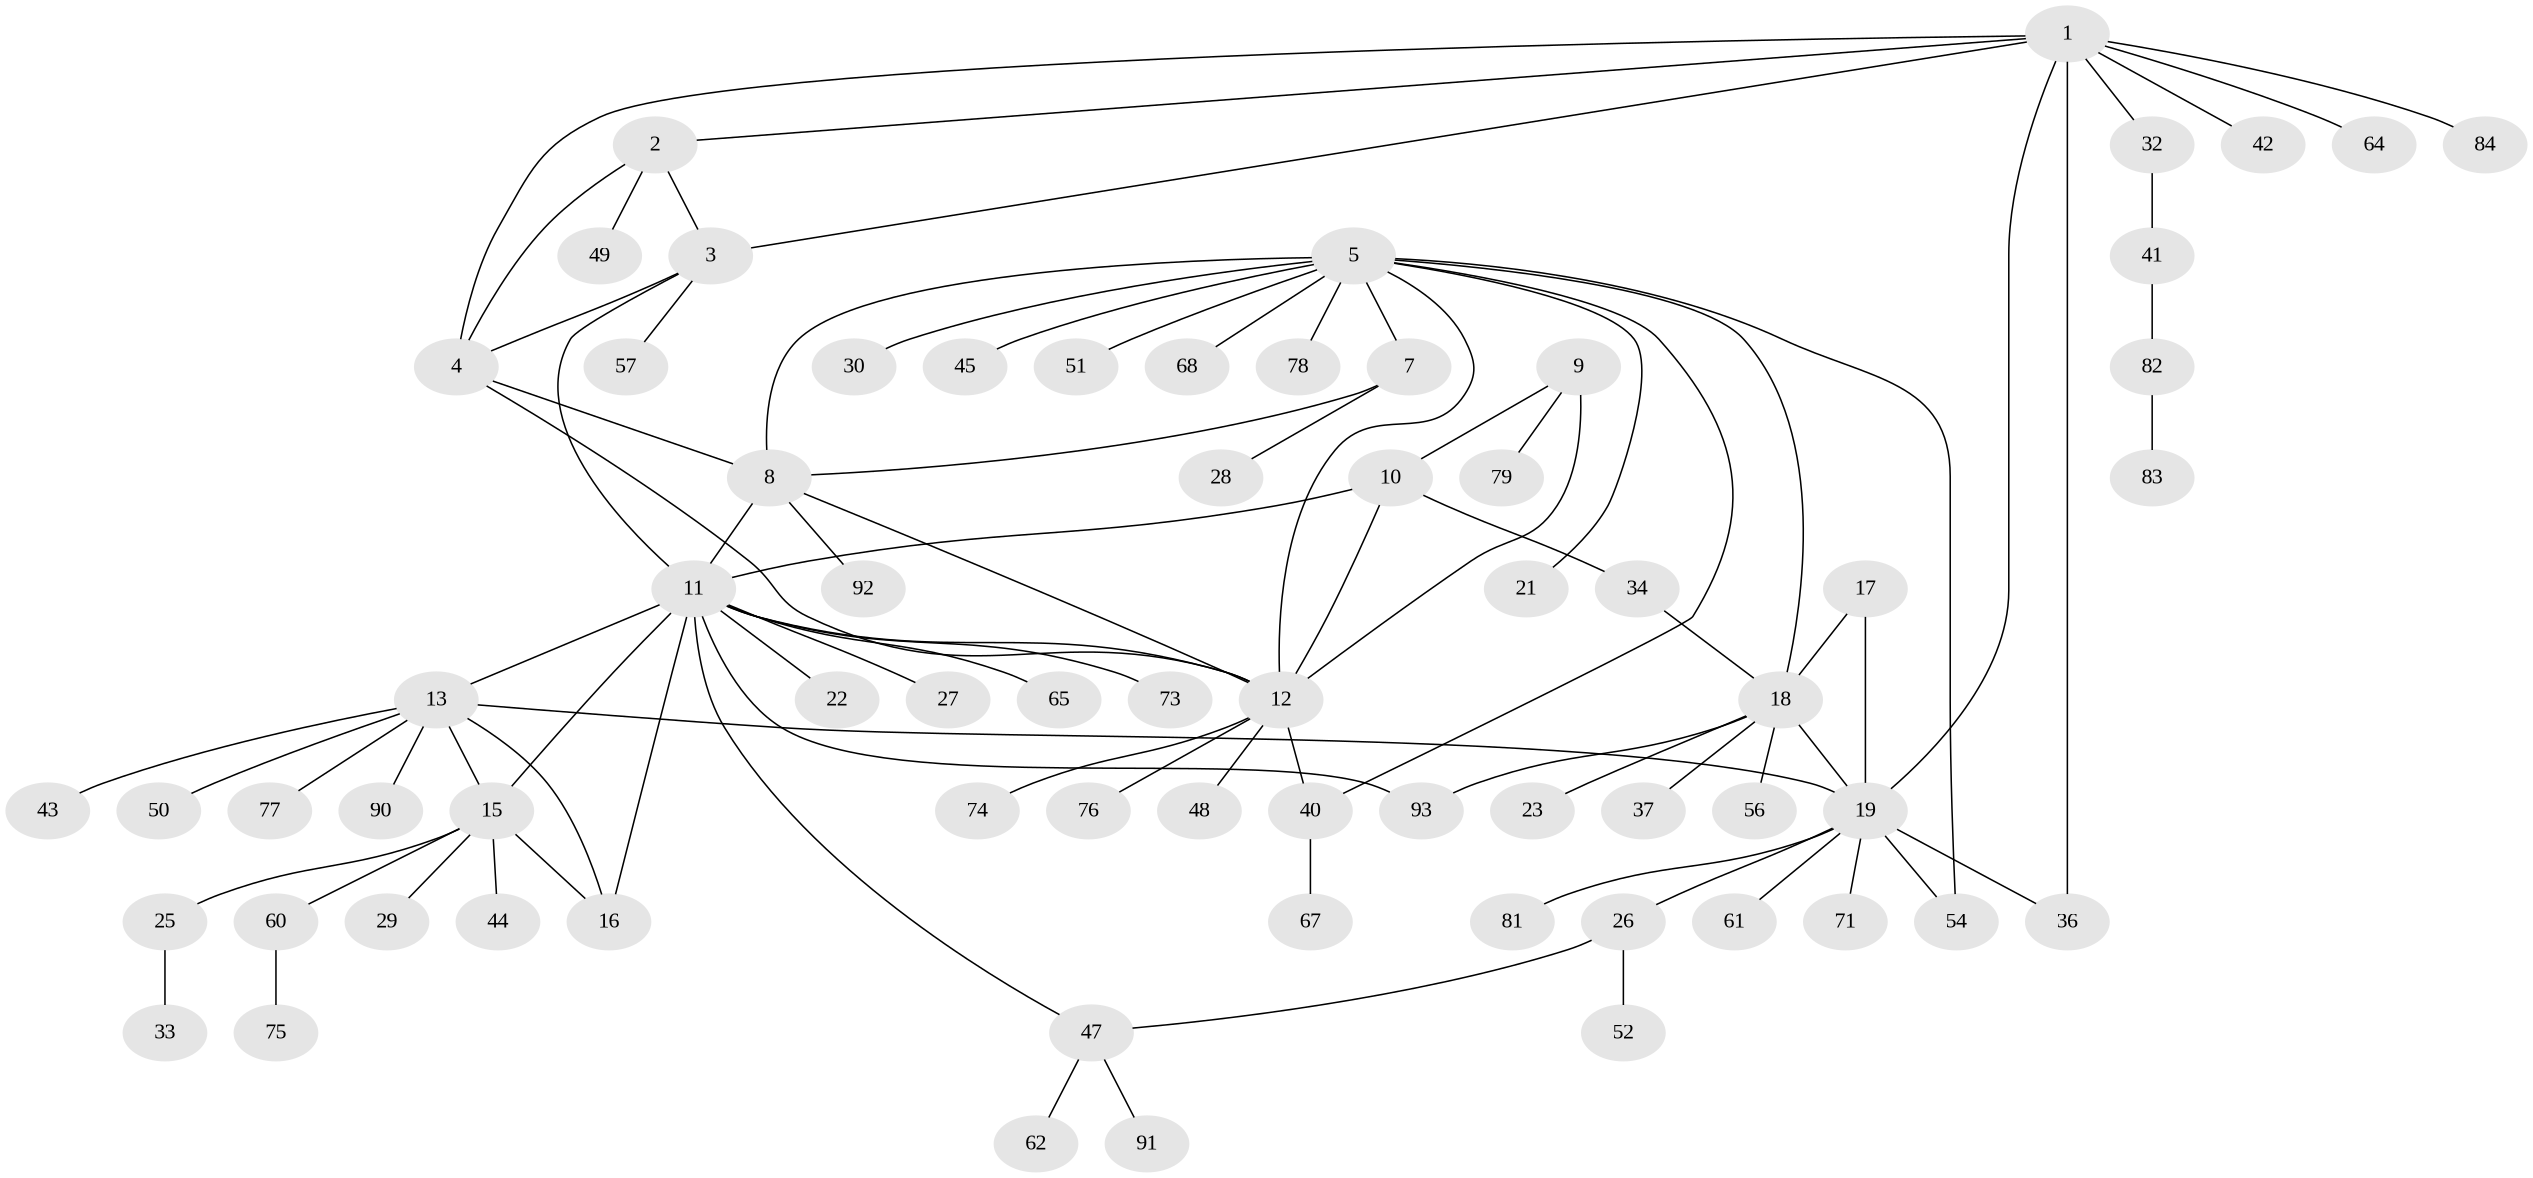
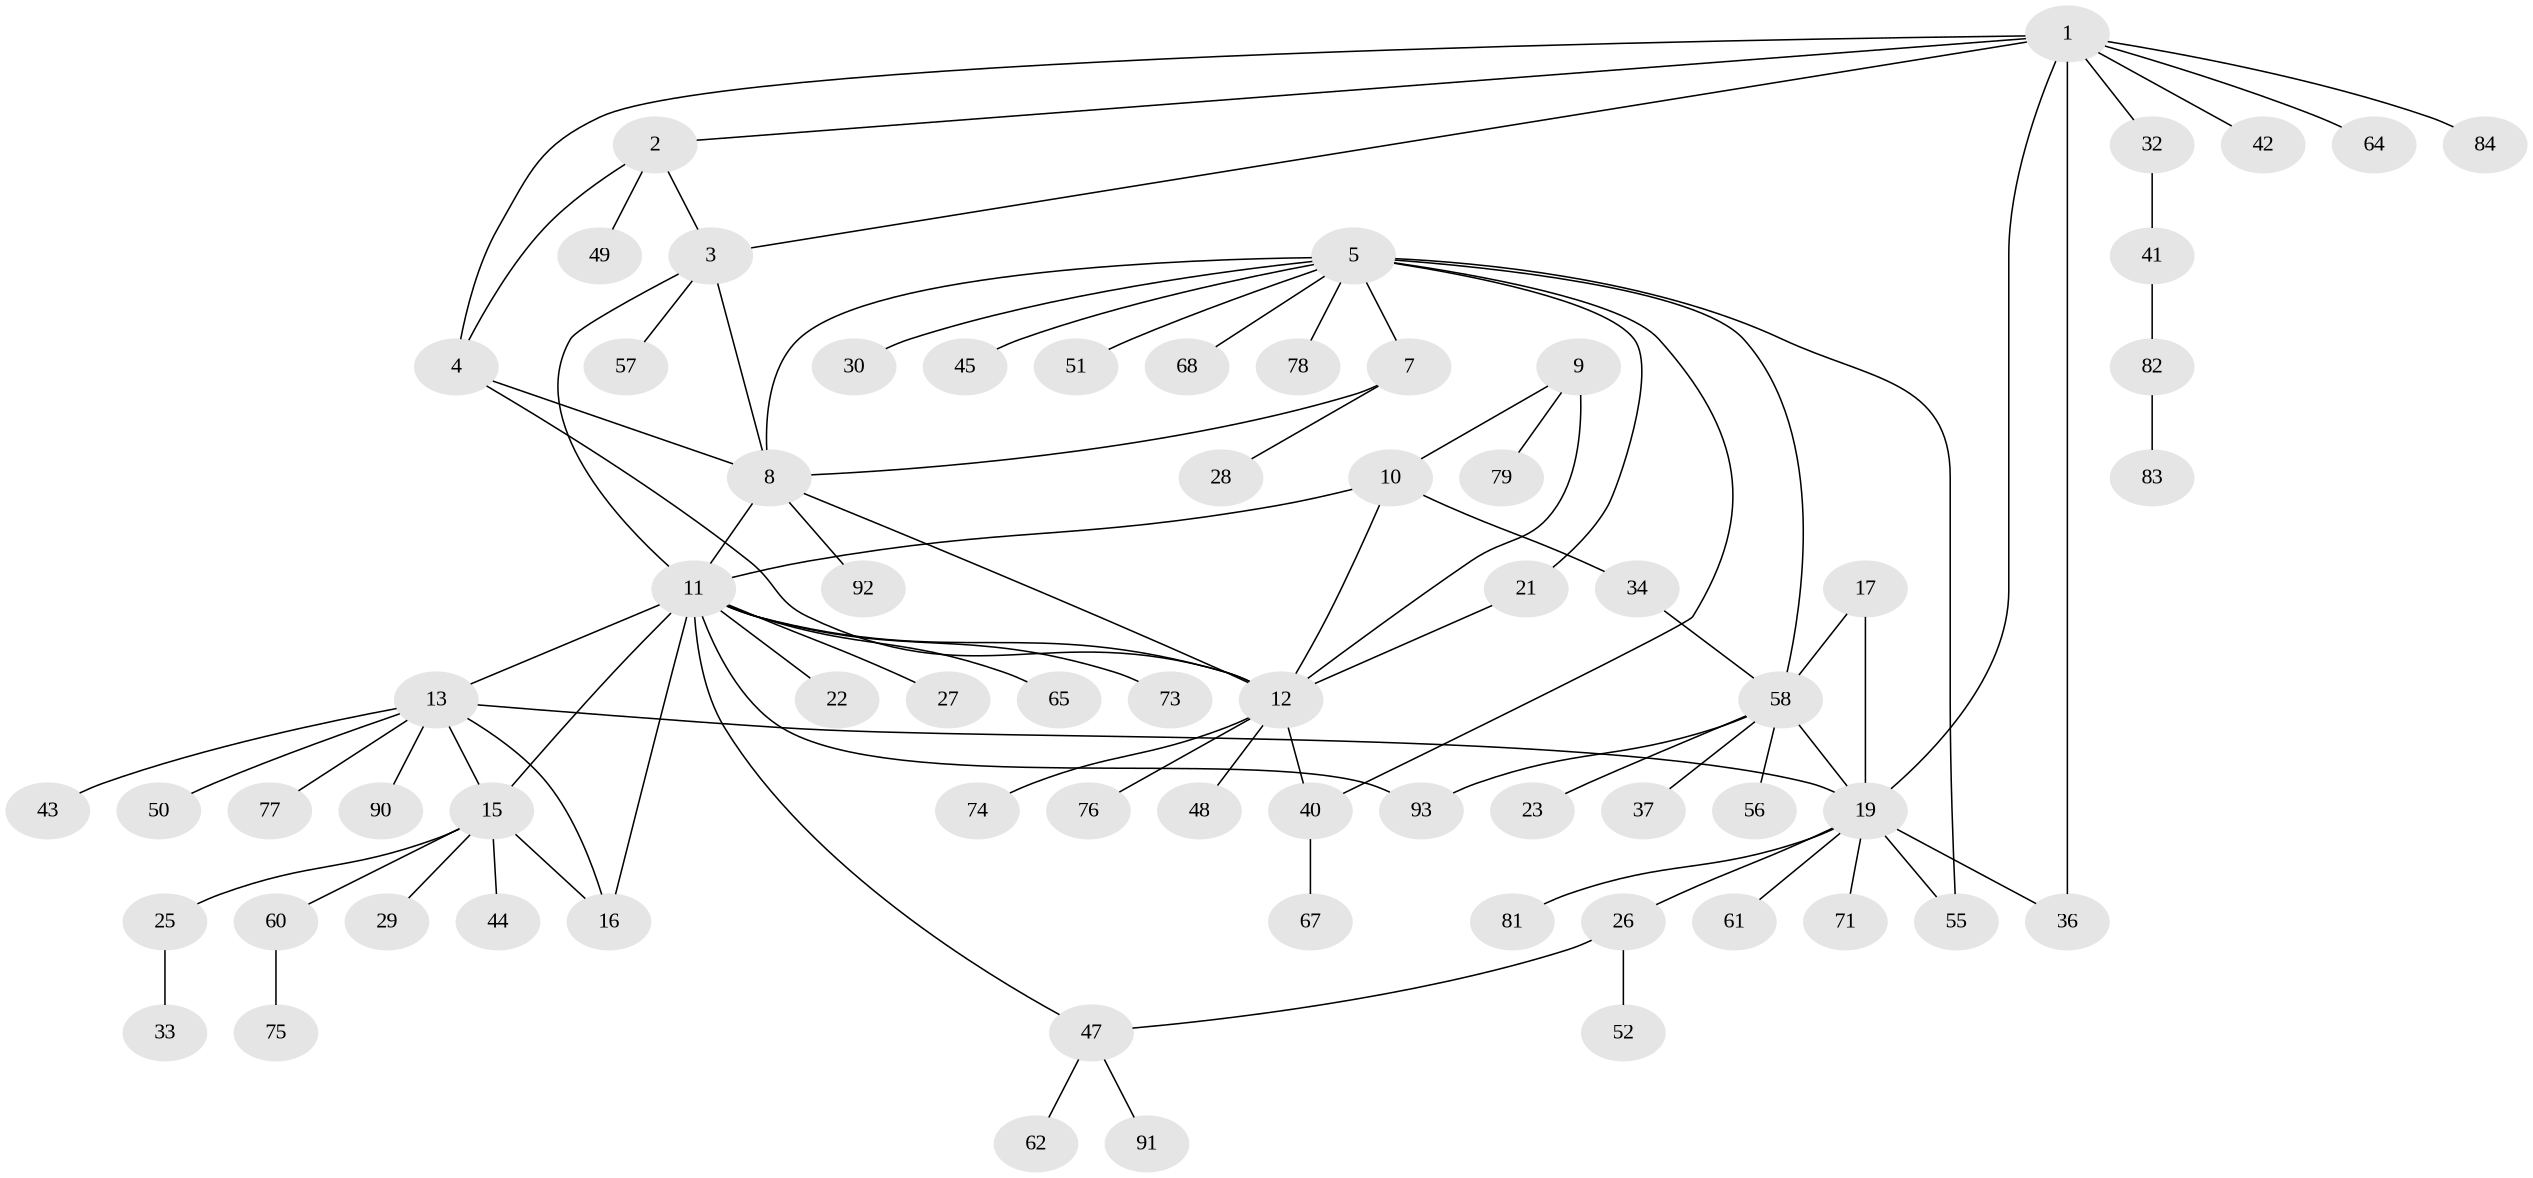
(585, 313) -> (740, 367)
(1366, 429) -> (1404, 644)
(1781, 700) -> (1781, 700)
(1956, 922) -> (1956, 922)
